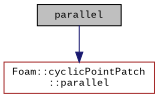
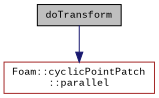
(79, 15) -> (79, 15)
